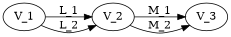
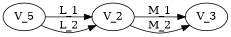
(24, 17) -> (24, 17)
